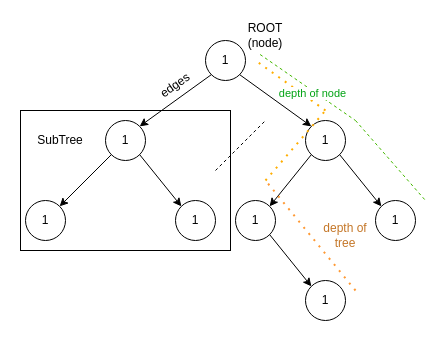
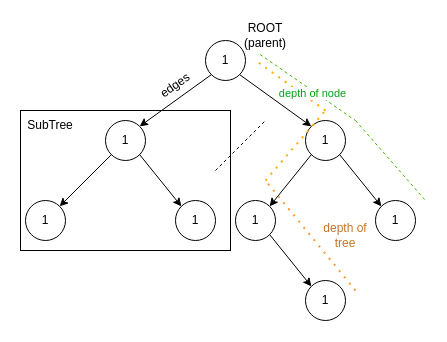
(266, 36) -> (266, 36)
(61, 141) -> (51, 126)
